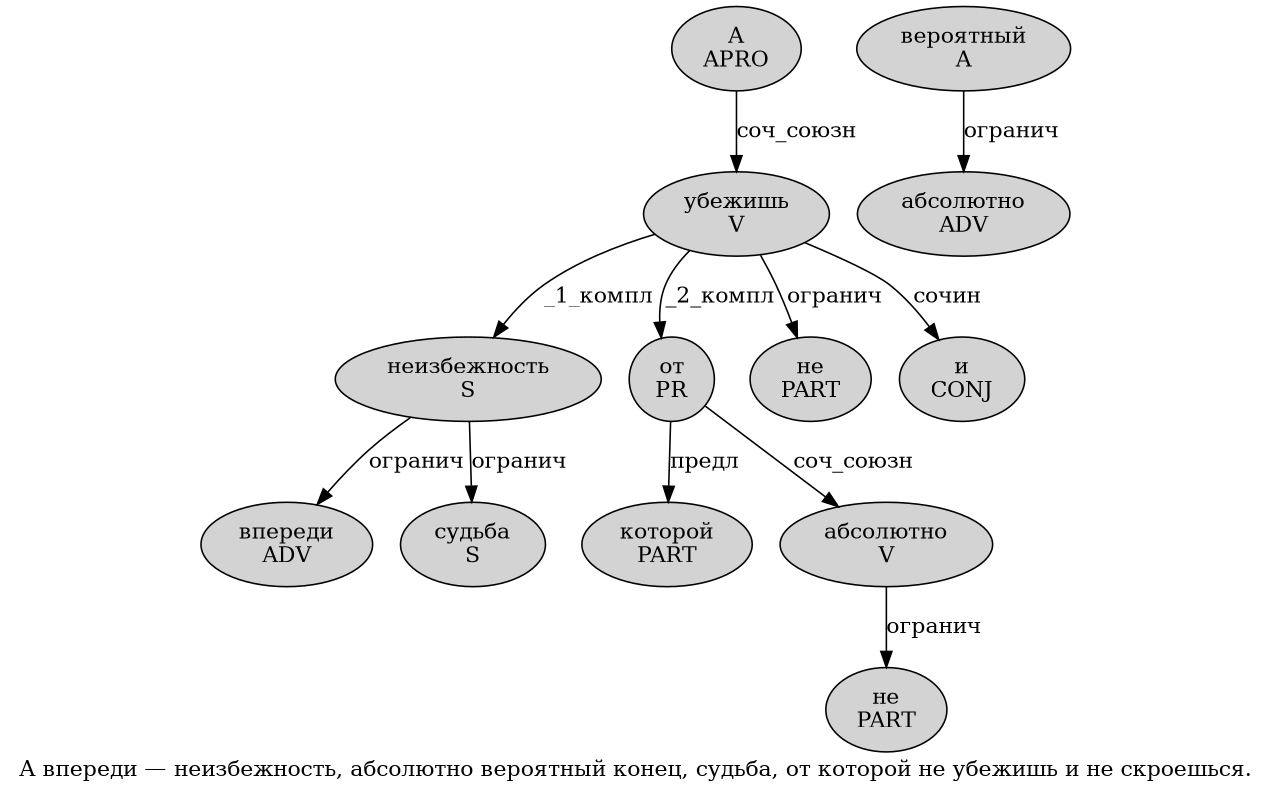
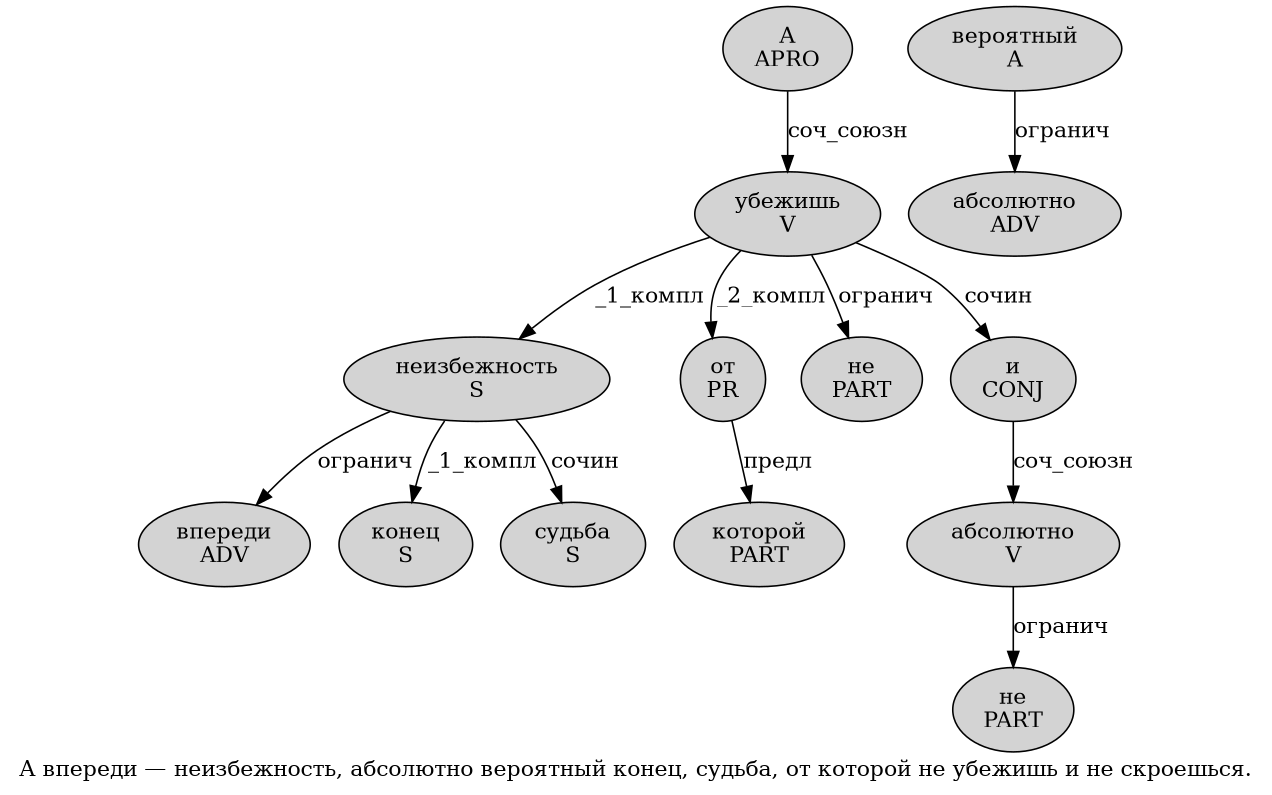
(765, 452) -> (1013, 454)
(520, 462) -> (585, 462)
none -> (406, 544)
